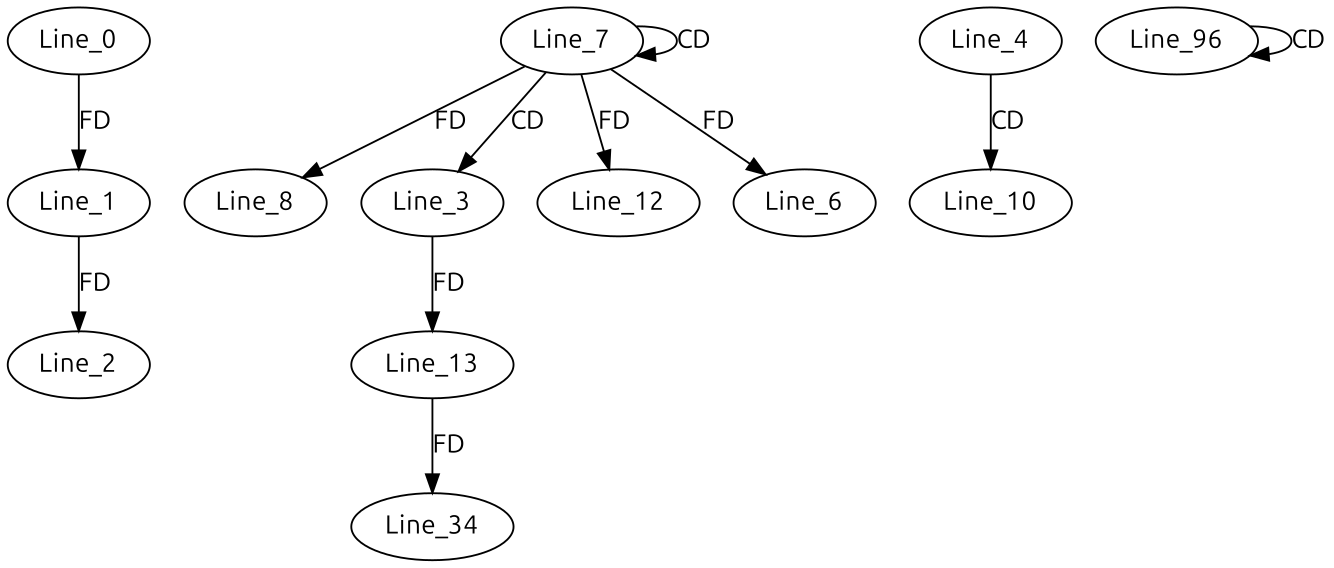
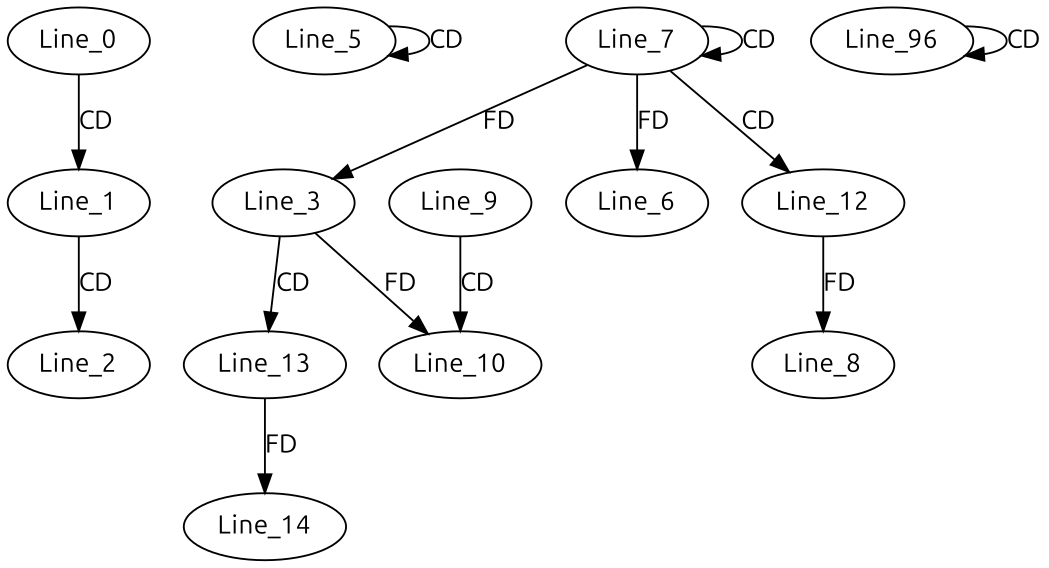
none -> (324, 41)
(991, 41) -> (460, 203)
(422, 118) -> (823, 274)
(96, 122) -> (96, 122)
(528, 122) -> (499, 122)
(615, 122) -> (759, 122)
none -> (364, 277)
(96, 284) -> (96, 284)
(449, 284) -> (294, 284)
(432, 527) -> (265, 527)
